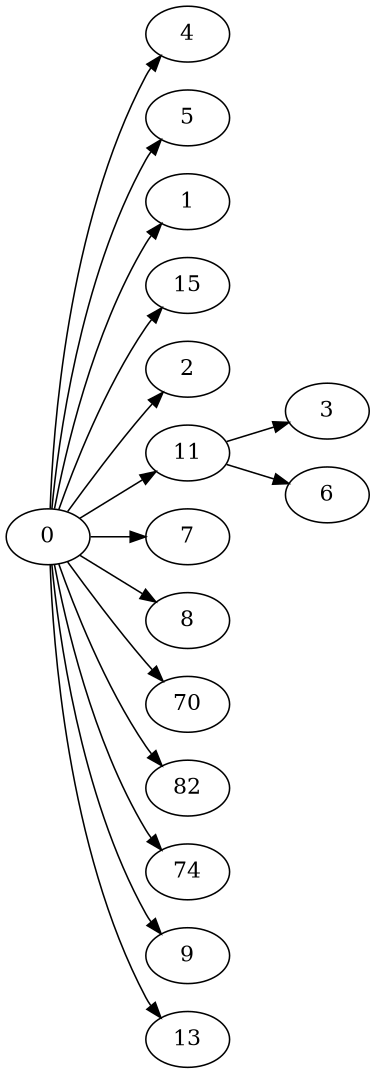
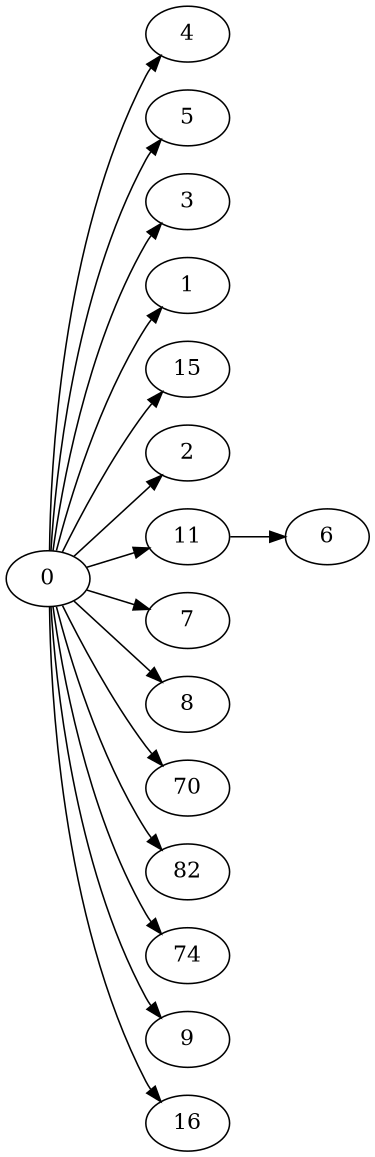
(250, 434) -> (87, 388)
(188, 1039) -> (188, 1123)
